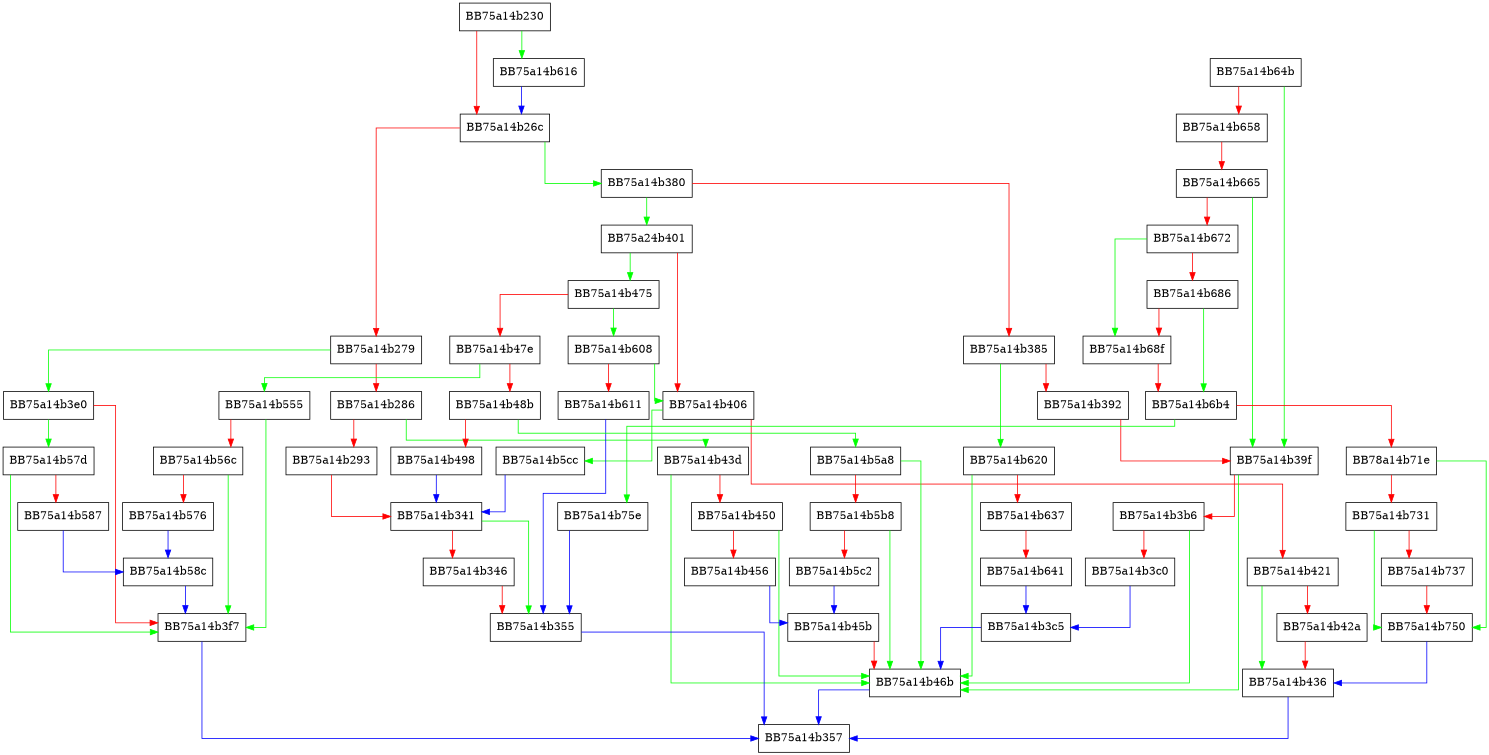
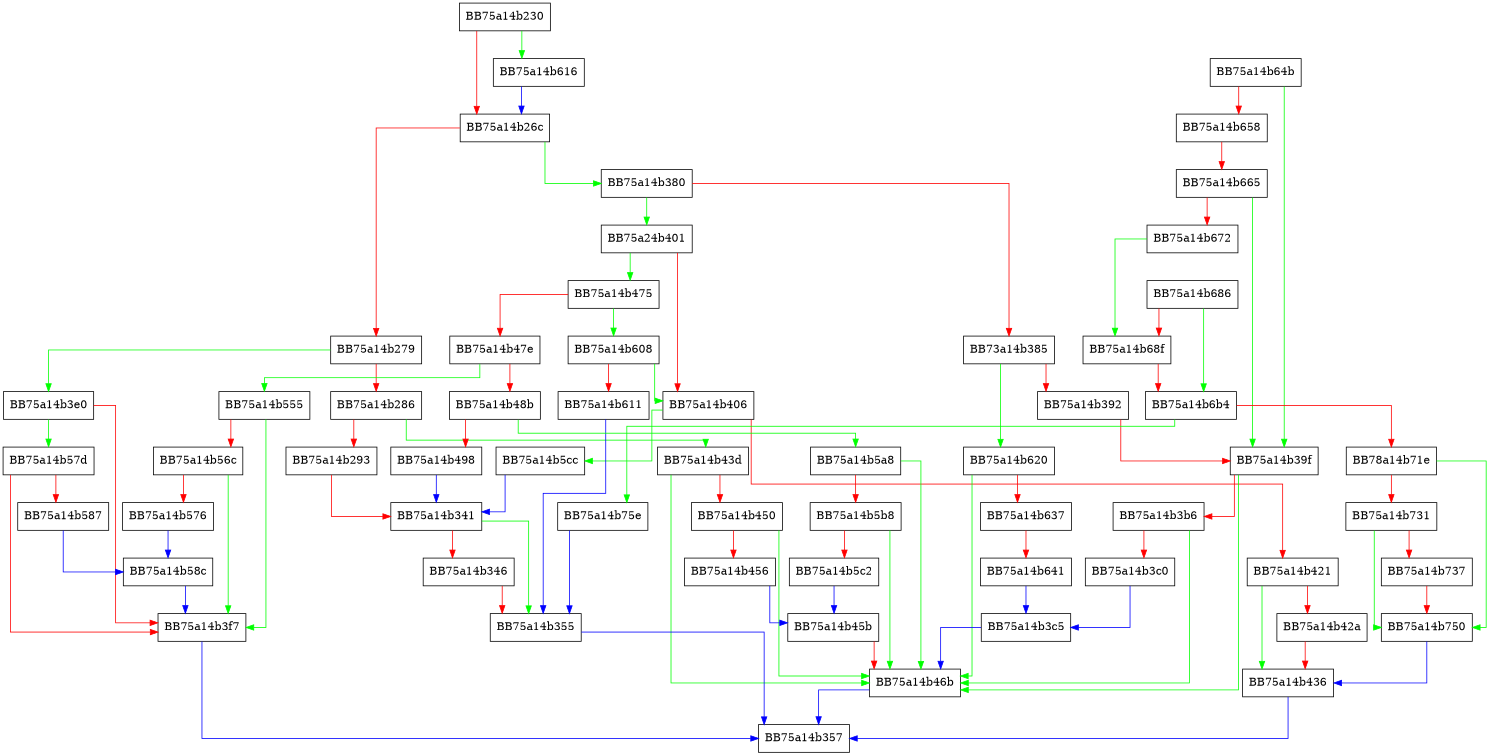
(1192, 263) -> none
(1009, 350) -> (1009, 350)
(10, 623) -> (10, 623)
